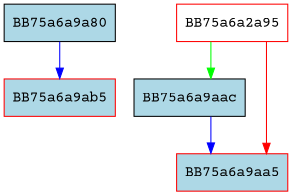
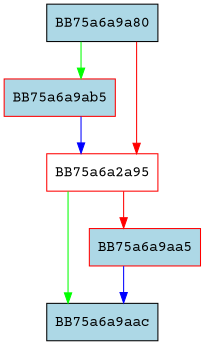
(60, 55) -> (81, 55)
none -> (137, 93)
none -> (81, 130)
(211, 130) -> (124, 279)
